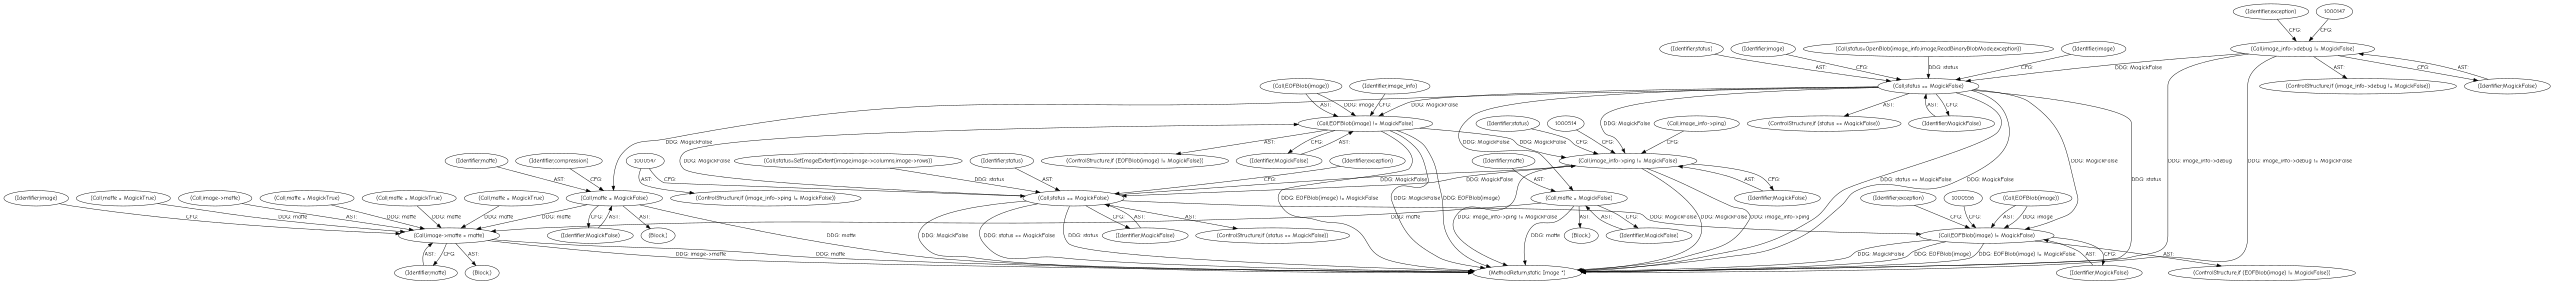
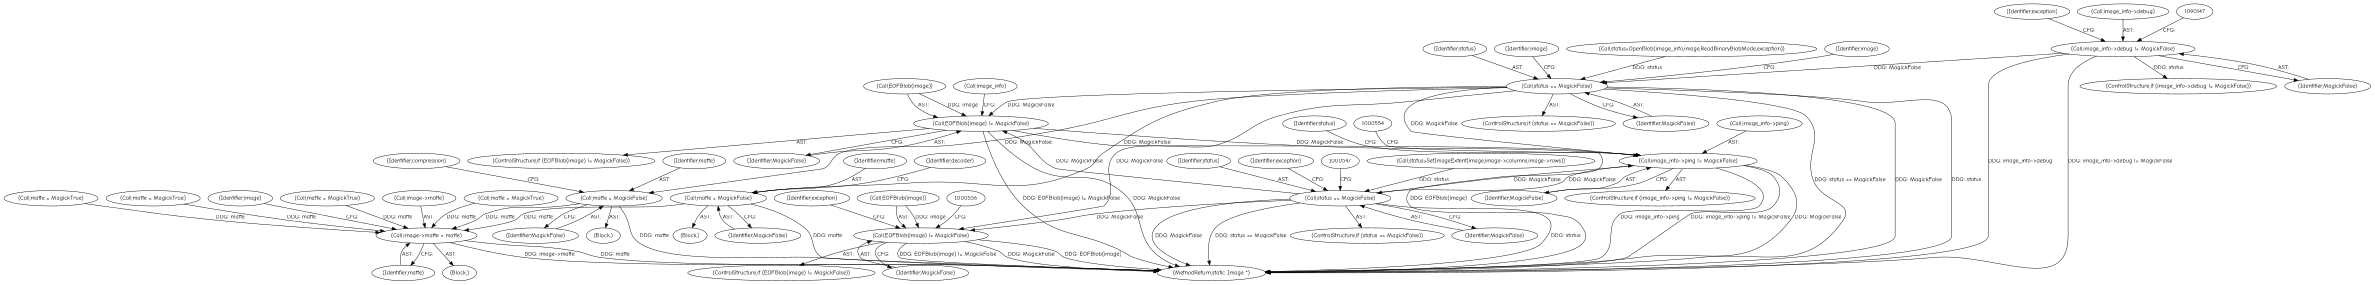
none -> (2123, 12)
(2334, 12) -> (2195, 12)
(2340, 68) -> (2169, 68)
(1390, 86) -> (985, 86)
(1566, 124) -> (1373, 124)
(1674, 142) -> (1735, 142)
none -> (950, 161)
(657, 188) -> (1675, 178)
